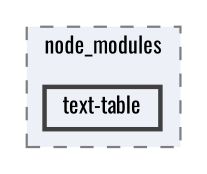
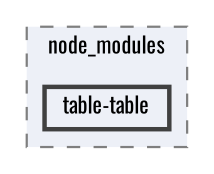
(102, 108) -> (107, 108)
